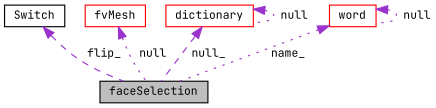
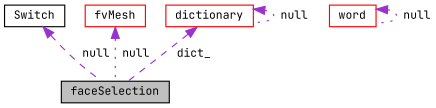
(101, 54) -> (93, 54)
(206, 54) -> (191, 54)
(249, 56) -> none
